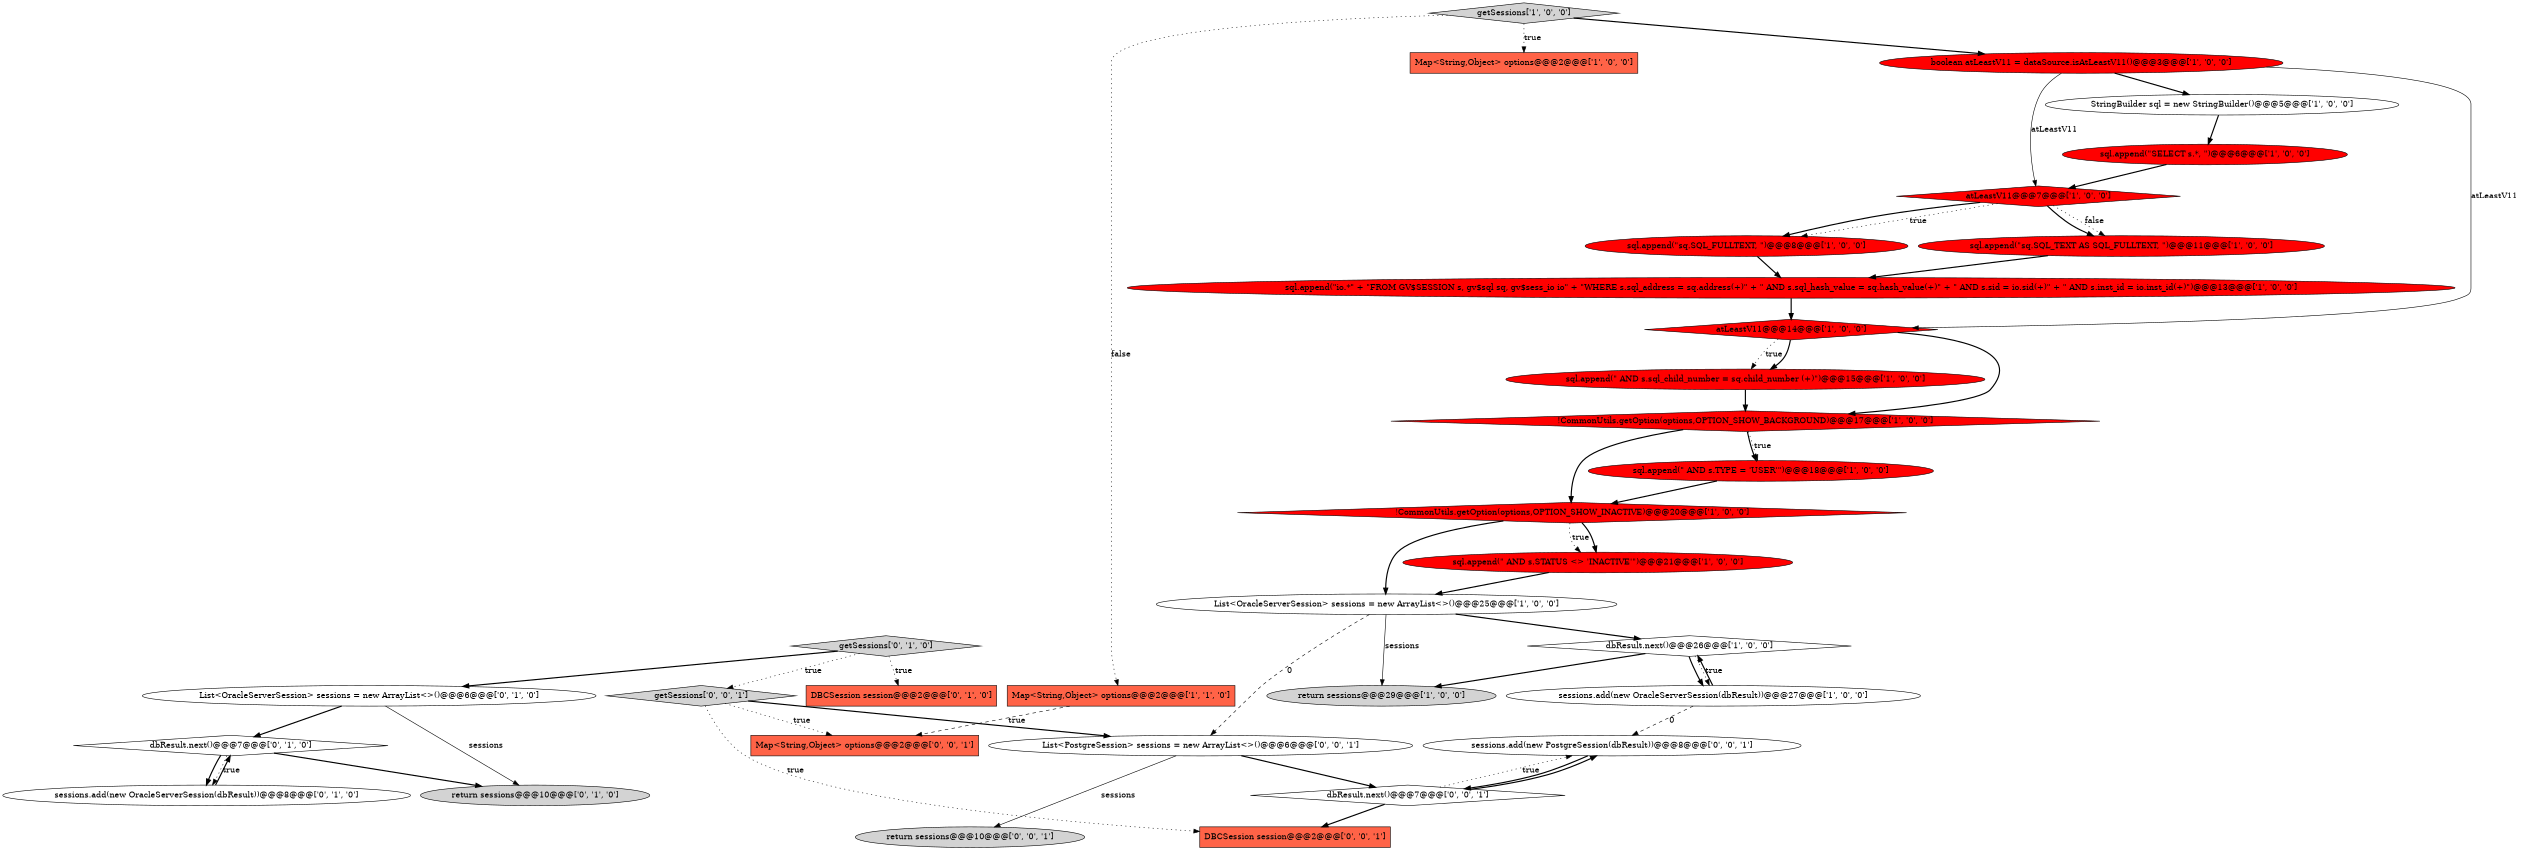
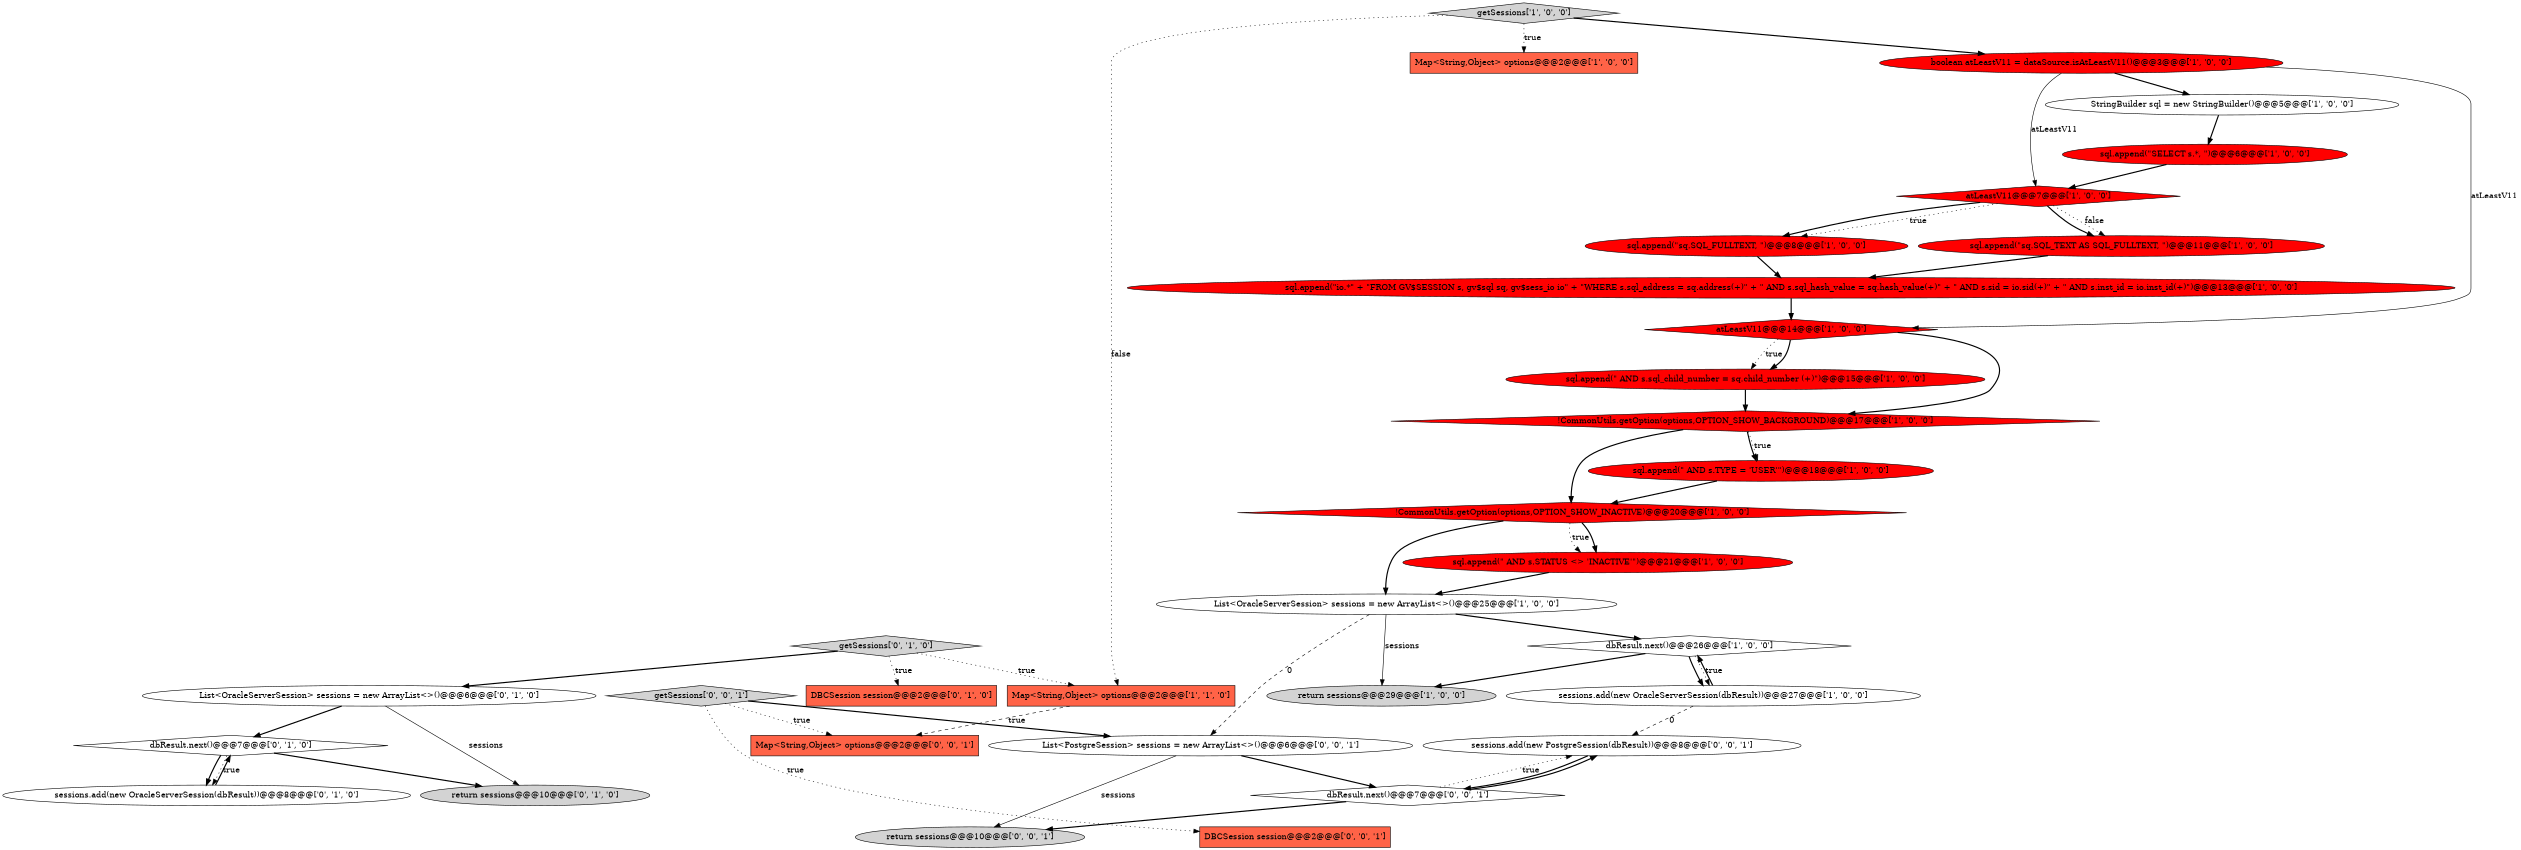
(796, 670) -> (992, 669)
(1356, 815) -> (1199, 815)
